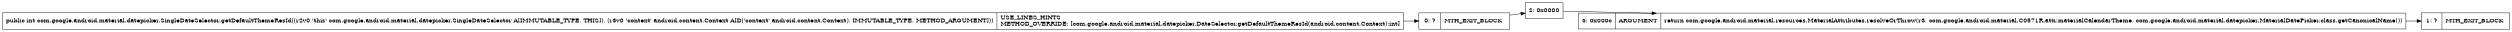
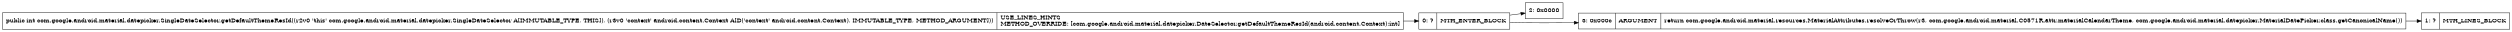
(1608, 12) -> (1542, 23)
(1473, 21) -> (1473, 21)
(2475, 21) -> (2475, 21)
